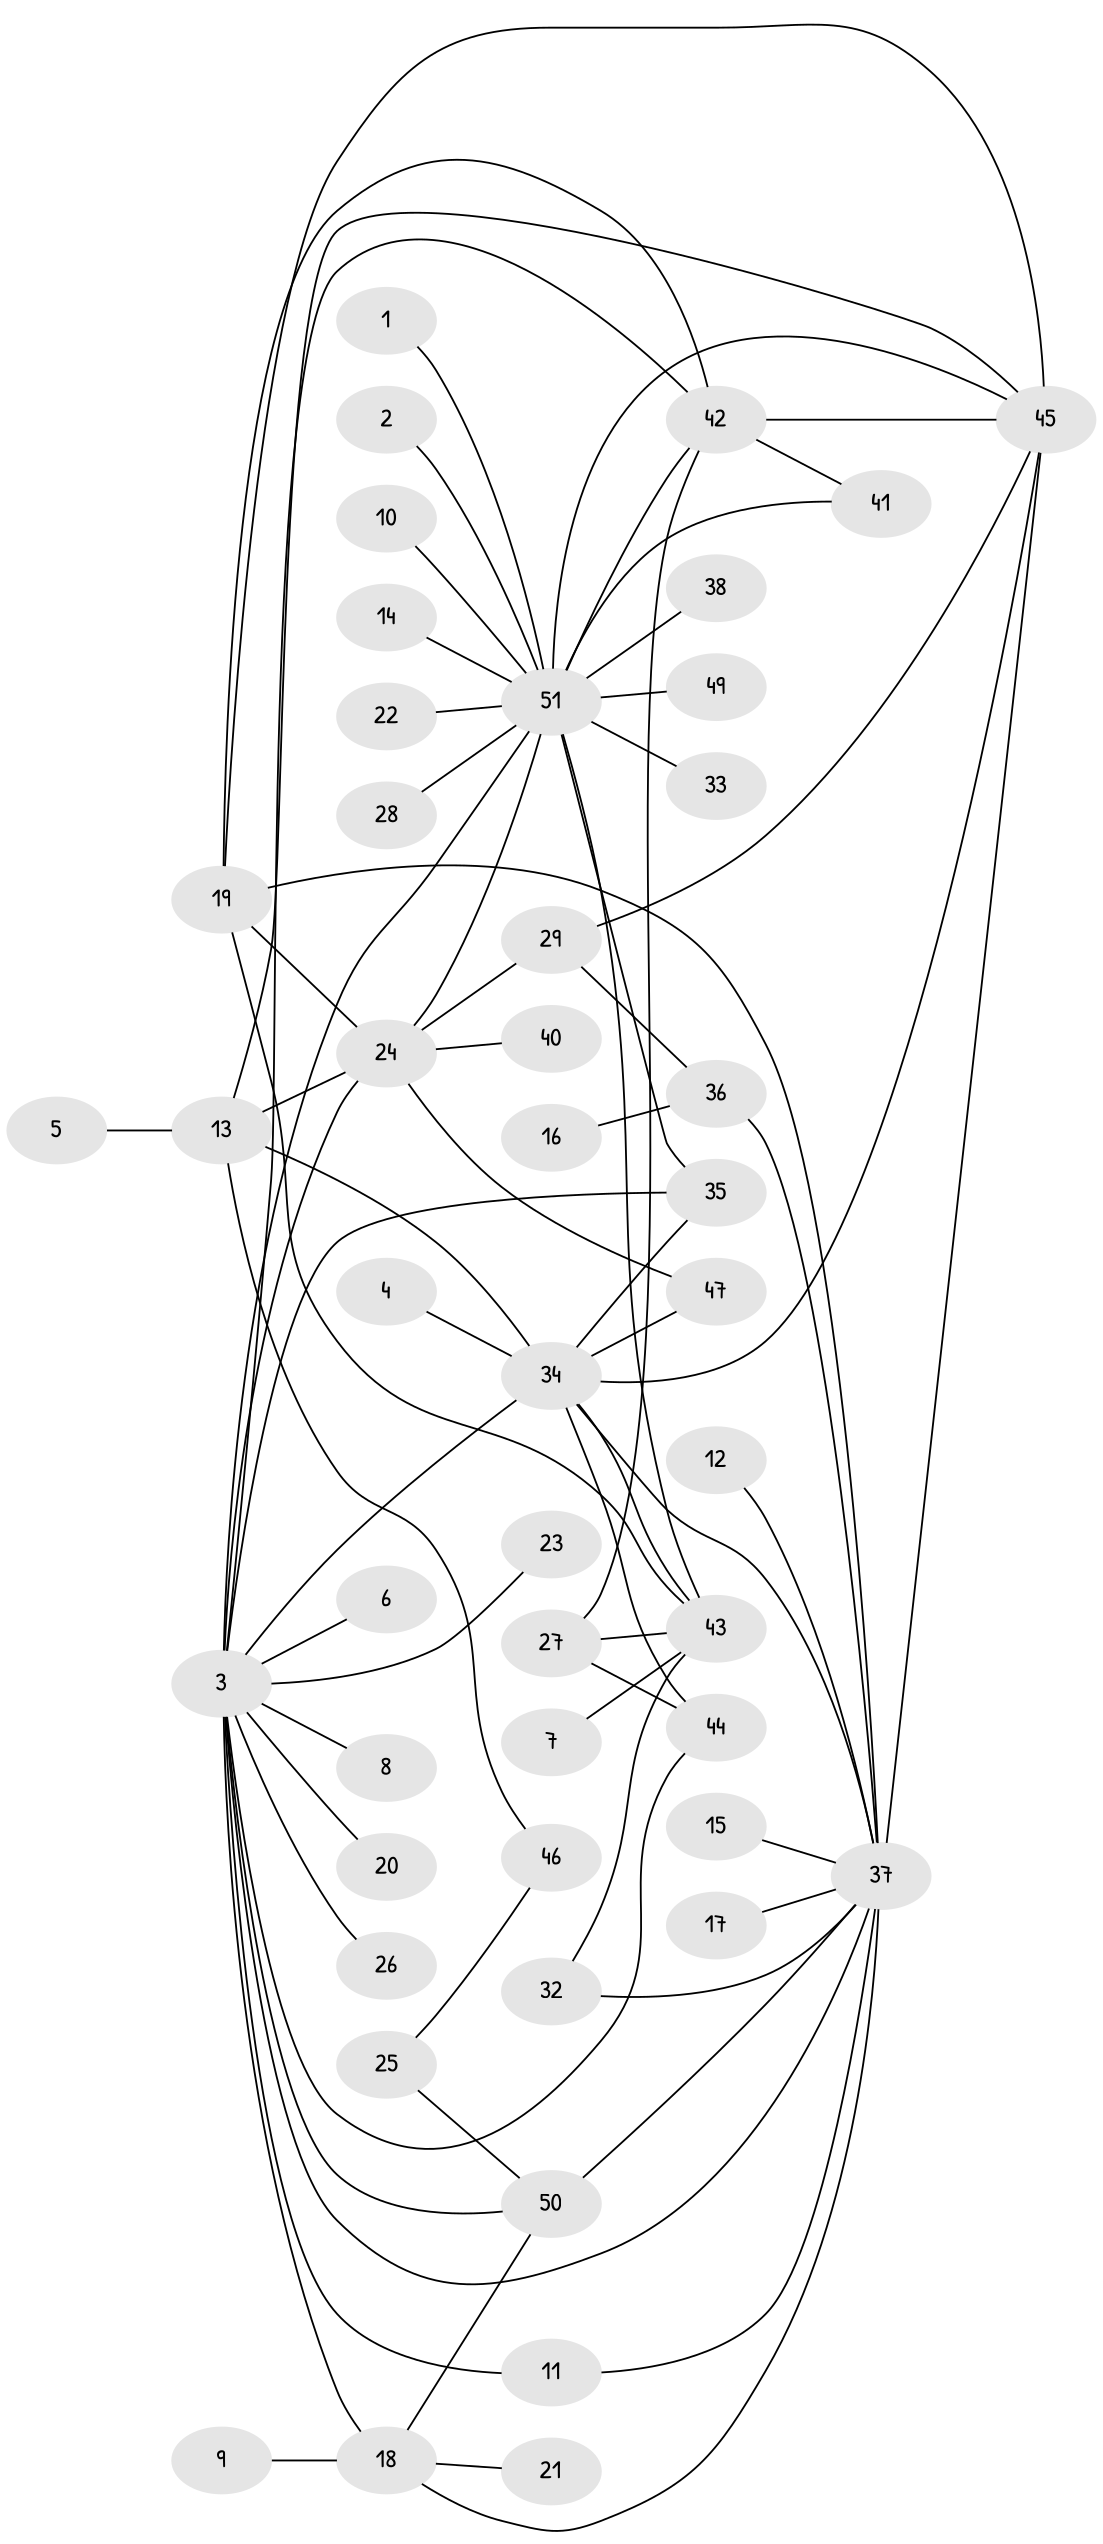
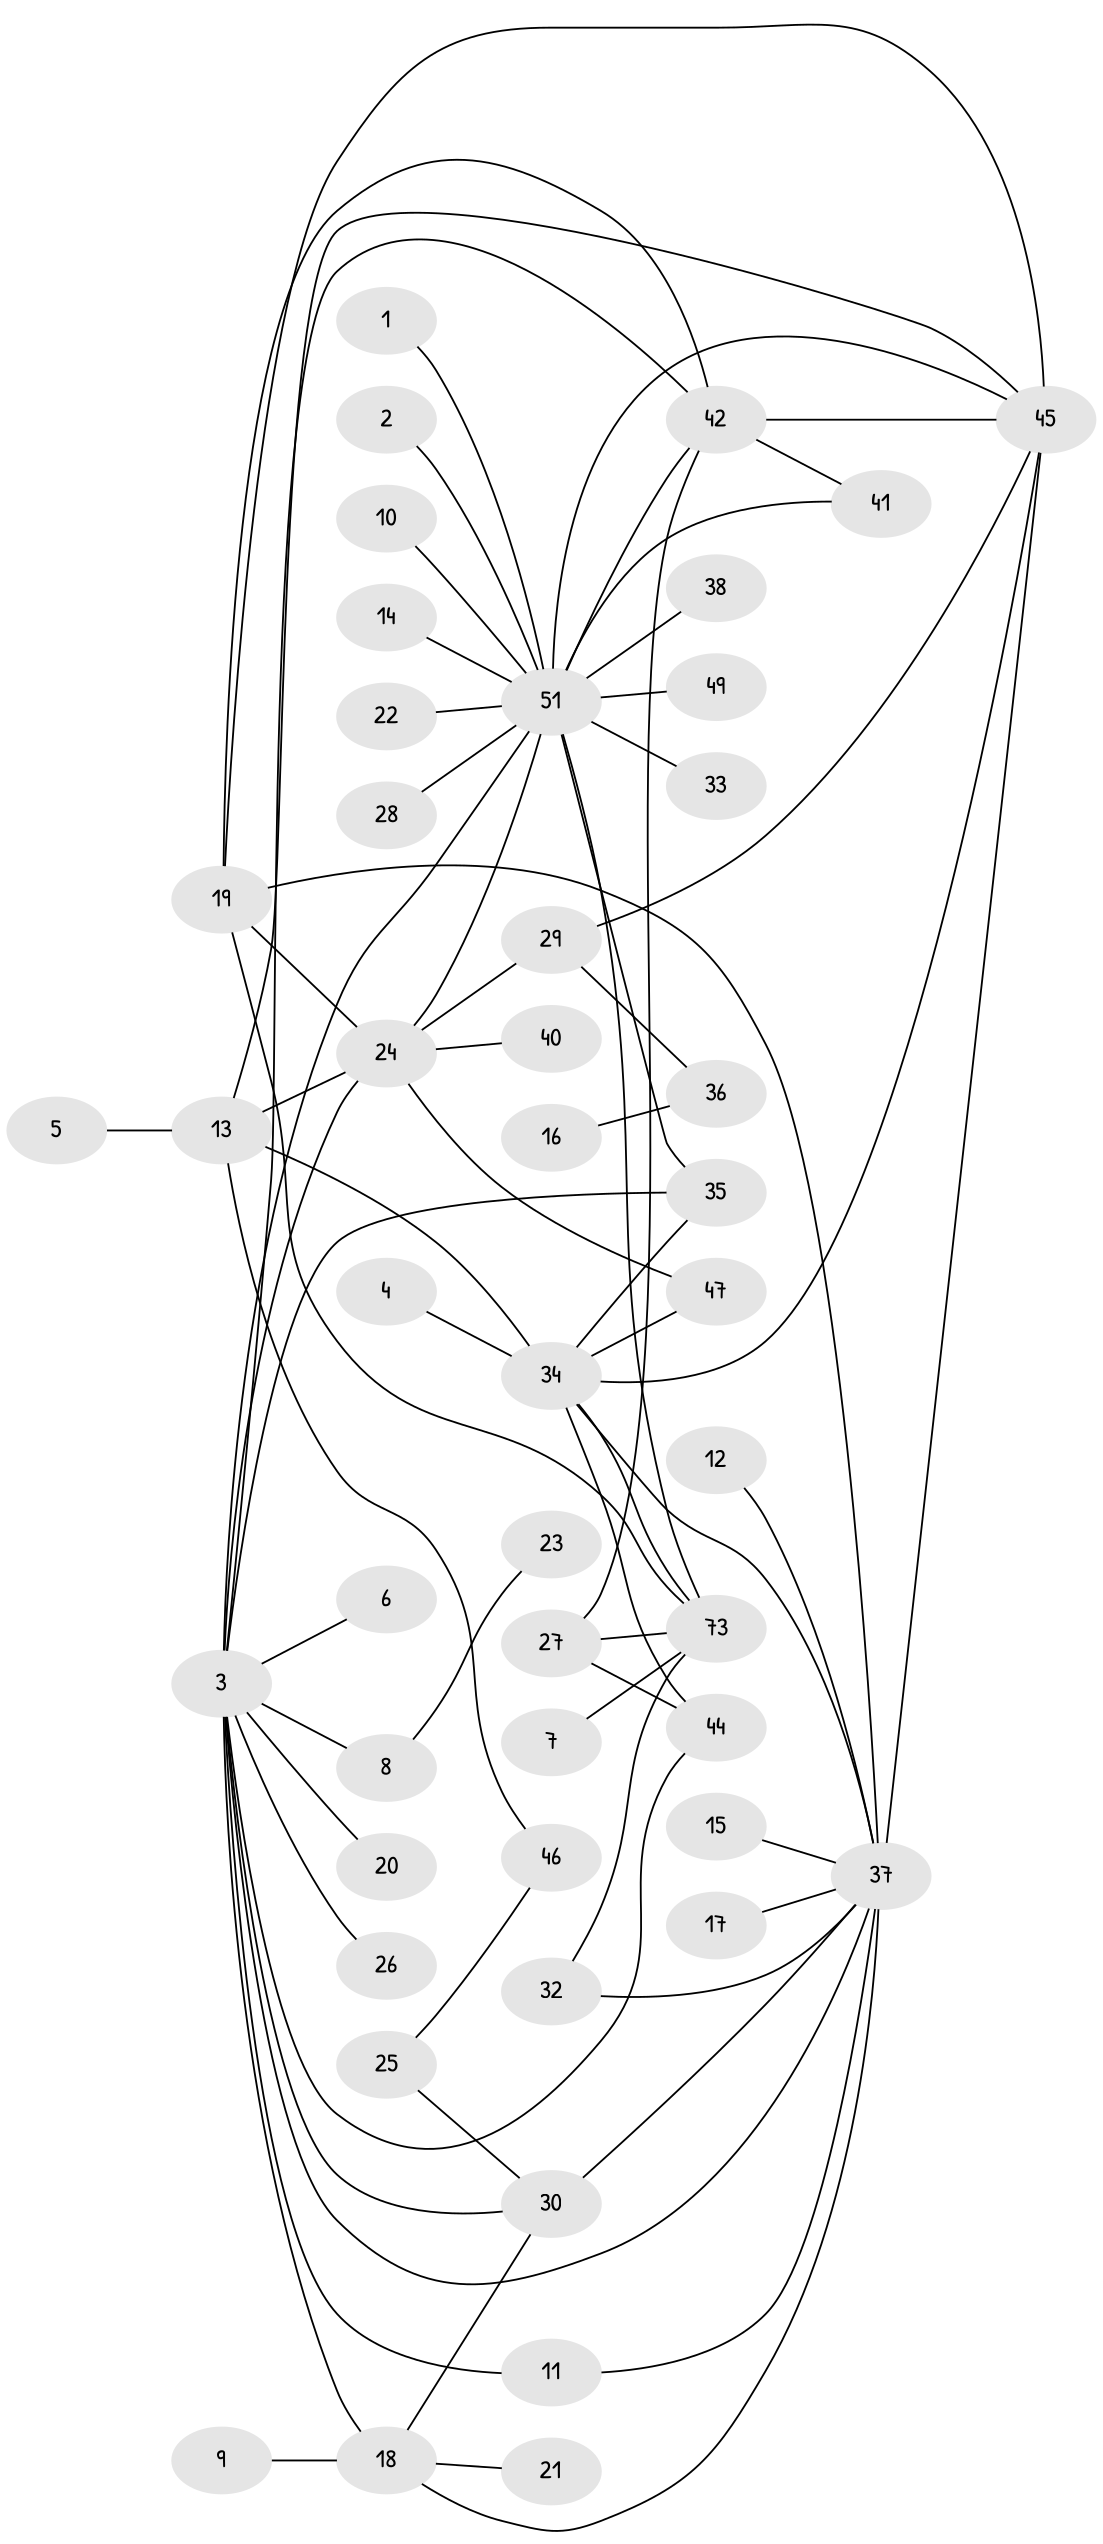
(838, 1475) -> none
(372, 1518) -> none
(716, 1629) -> (716, 1629)
(412, 1659) -> (462, 1664)
(551, 2204) -> (551, 2204)
